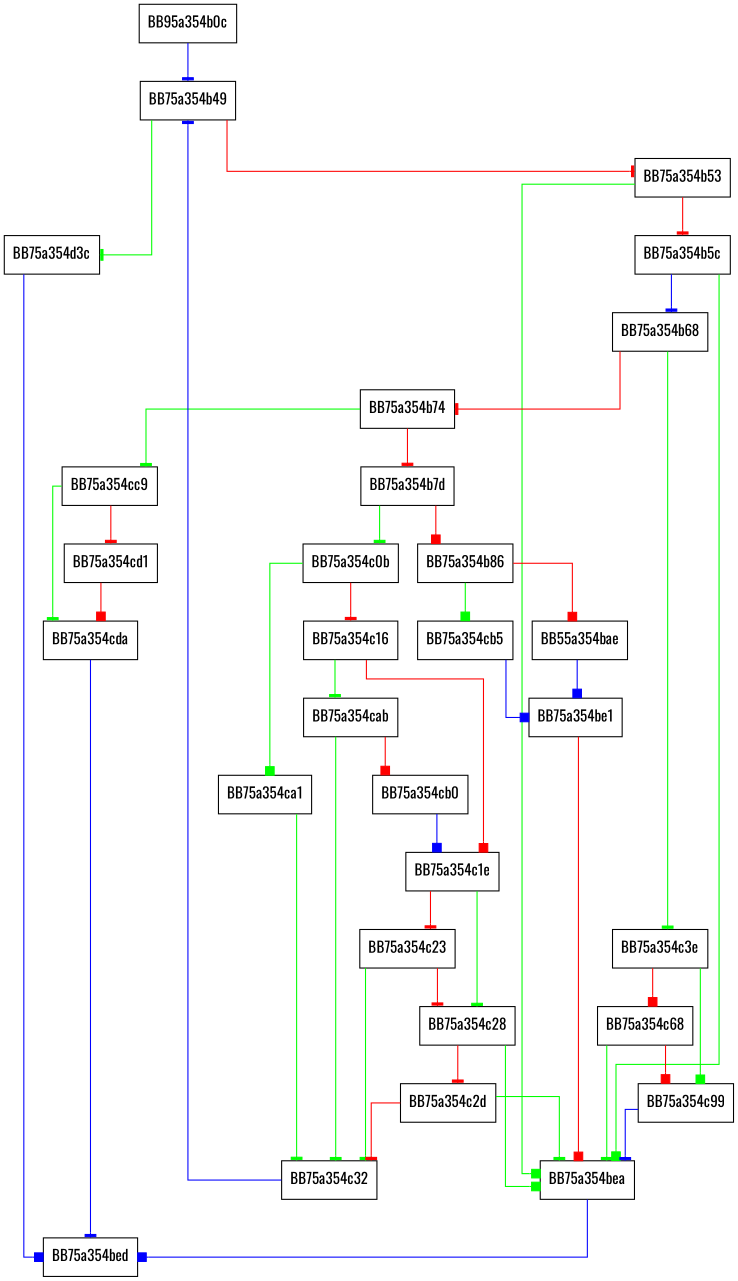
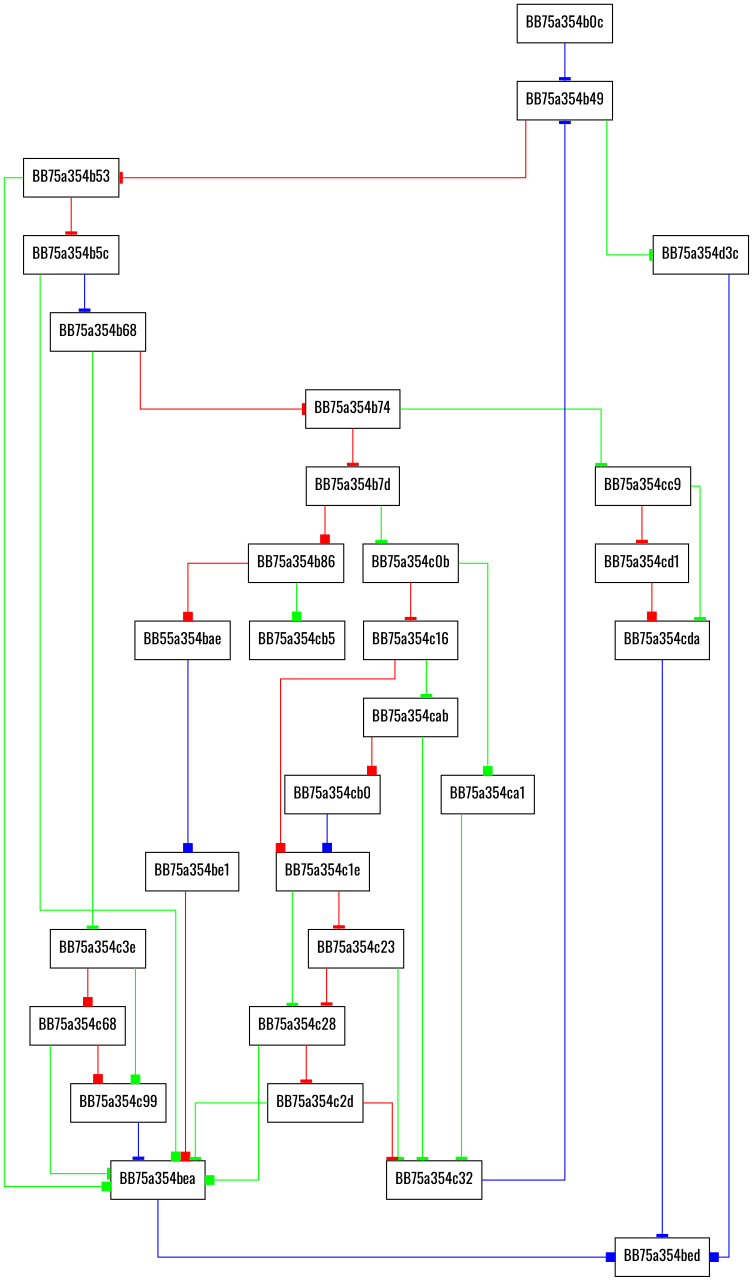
(188, 24) -> (565, 24)
(506, 695) -> none
